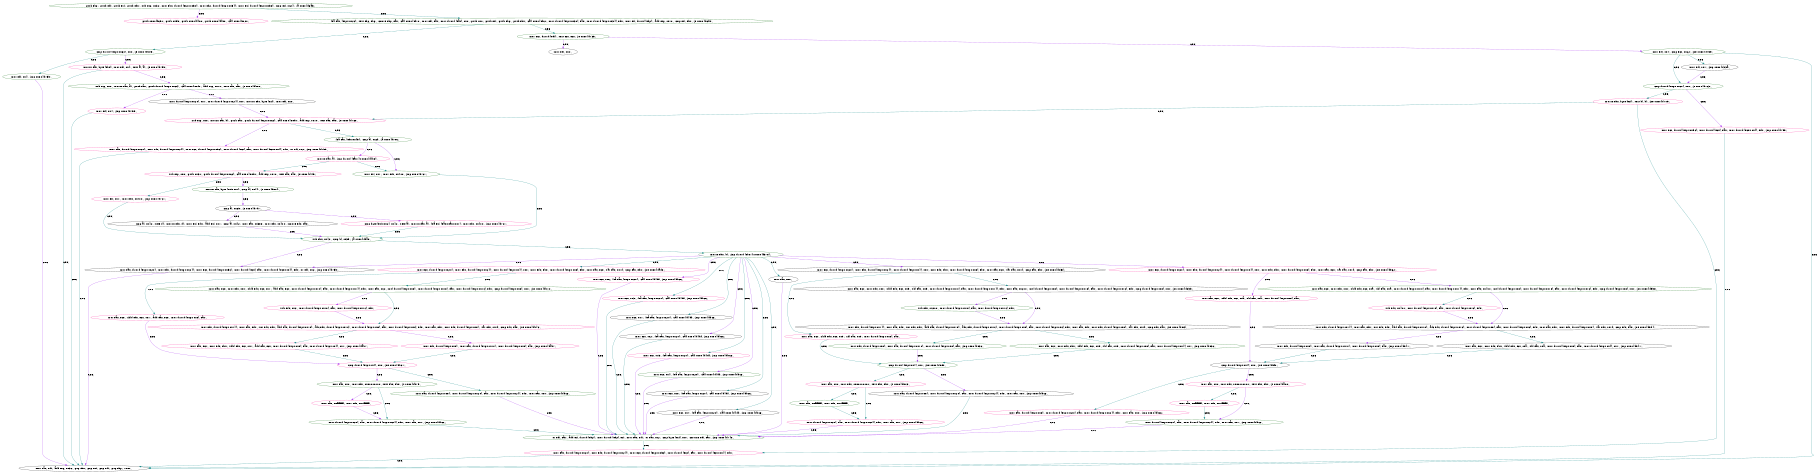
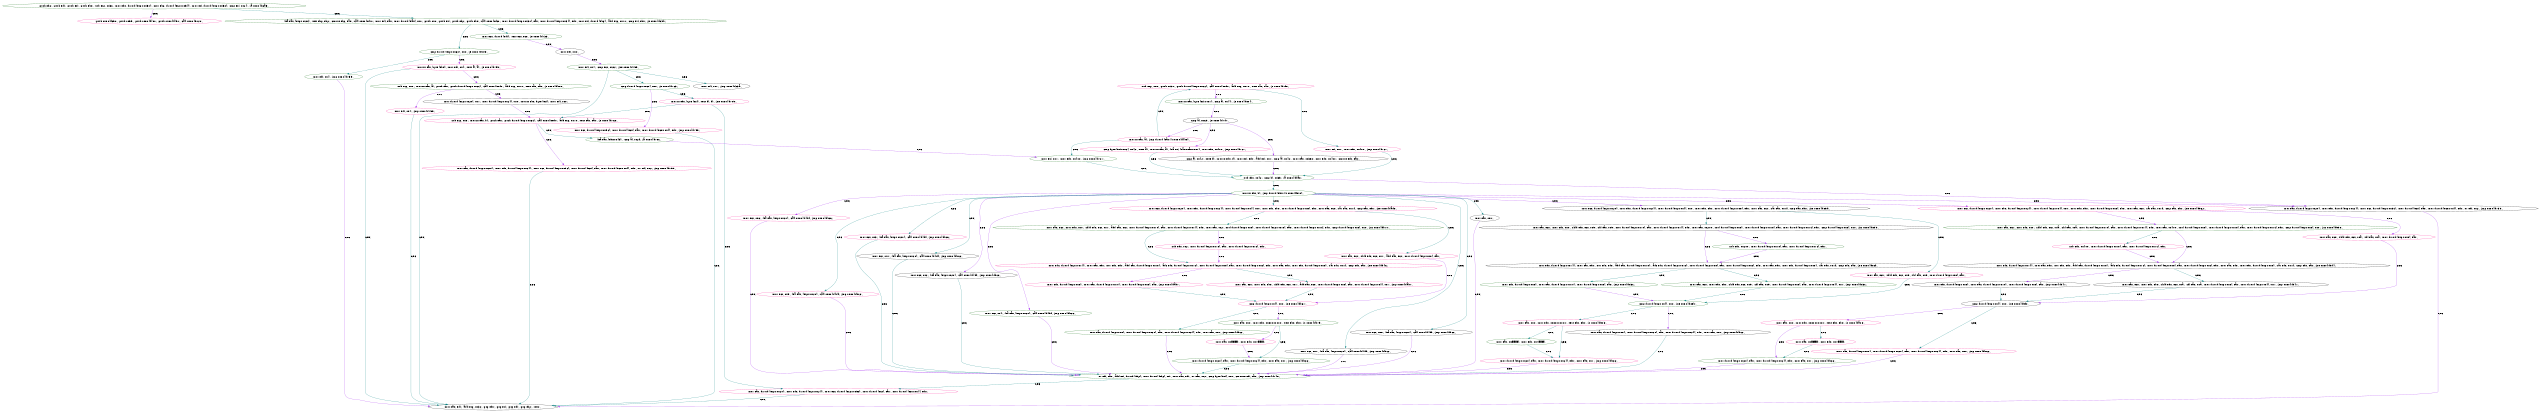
(1124, 44) -> (588, 59)
(1697, 76) -> none
(366, 150) -> (1186, 130)
